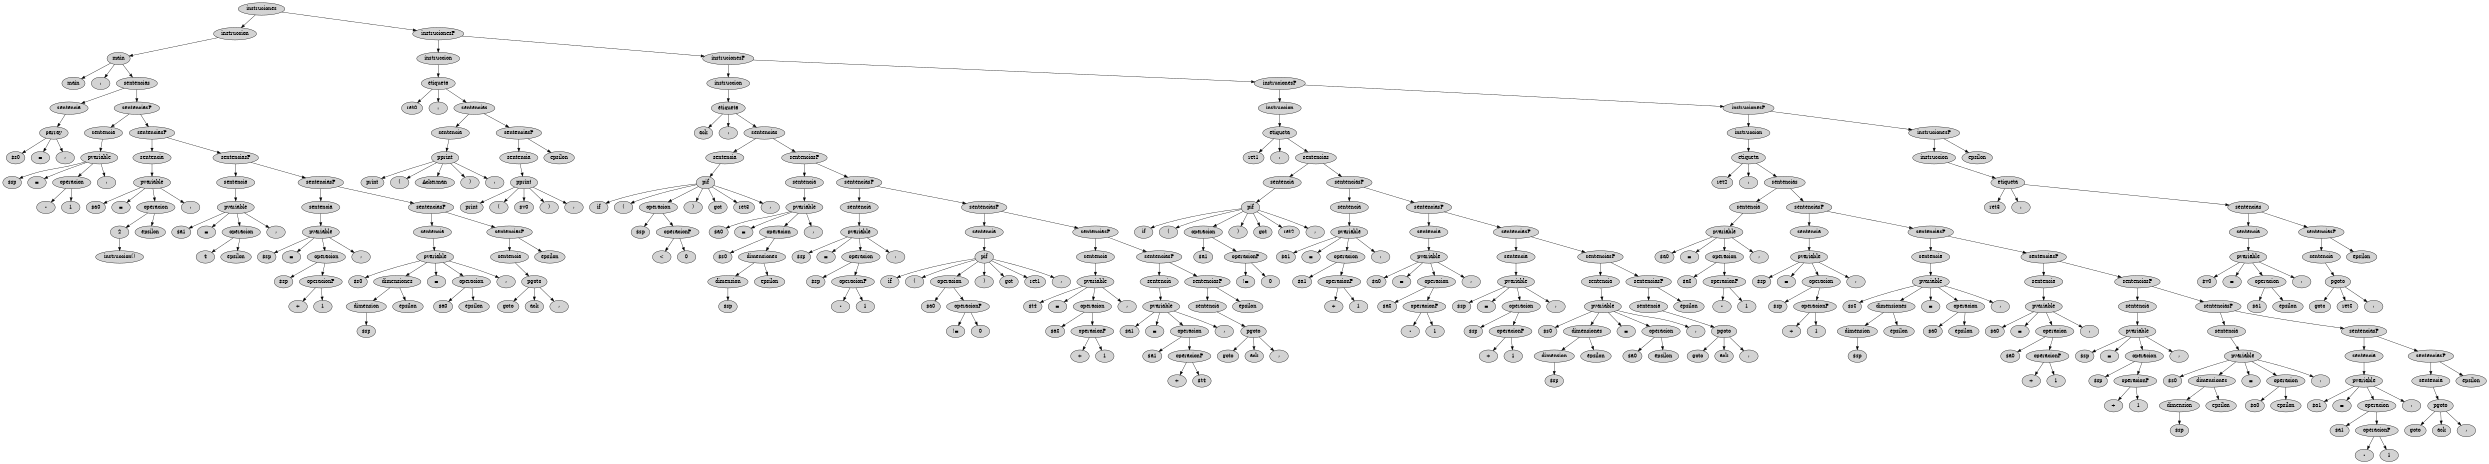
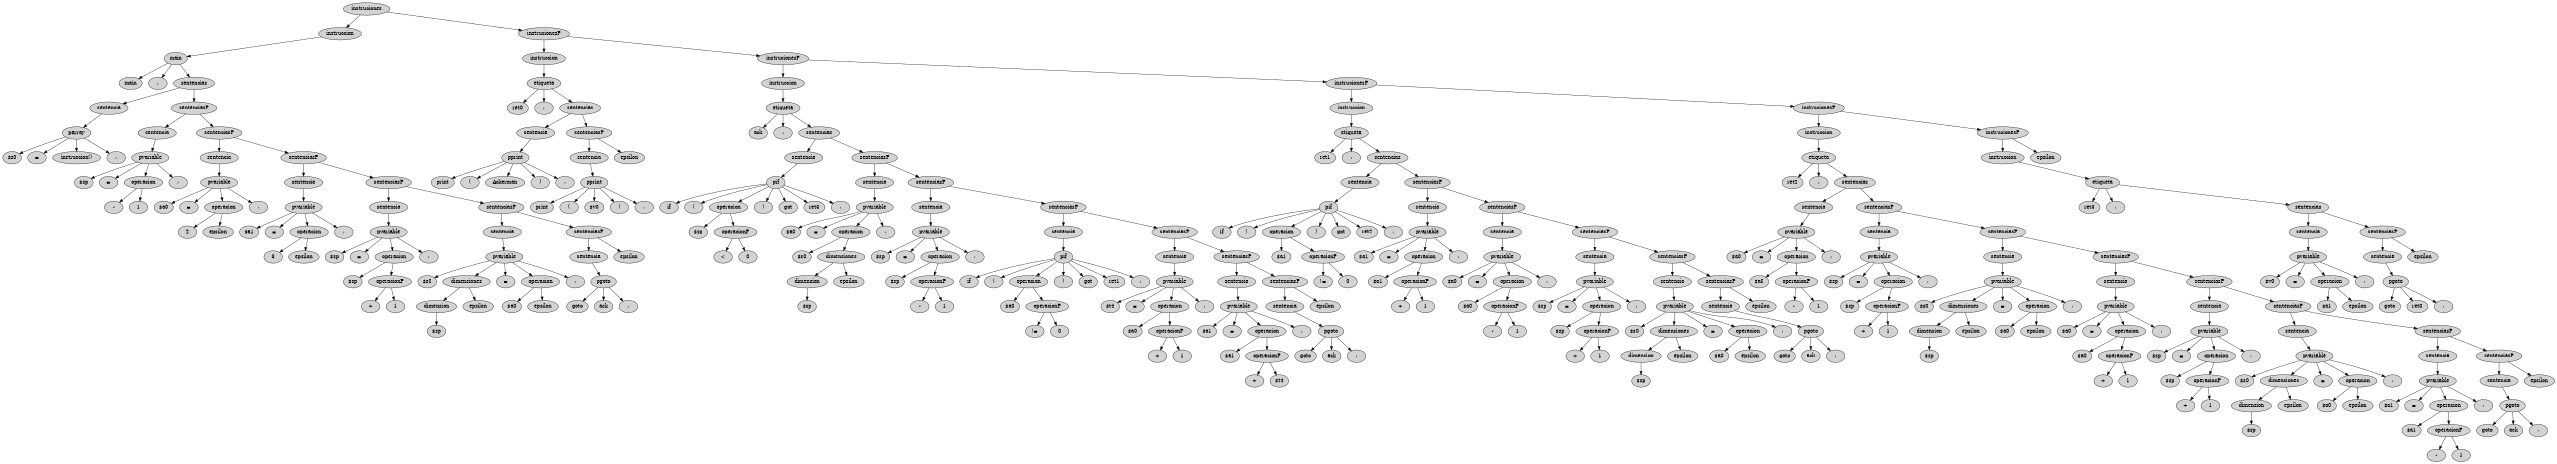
(120, 243) -> (77, 144)
(205, 257) -> (273, 257)
